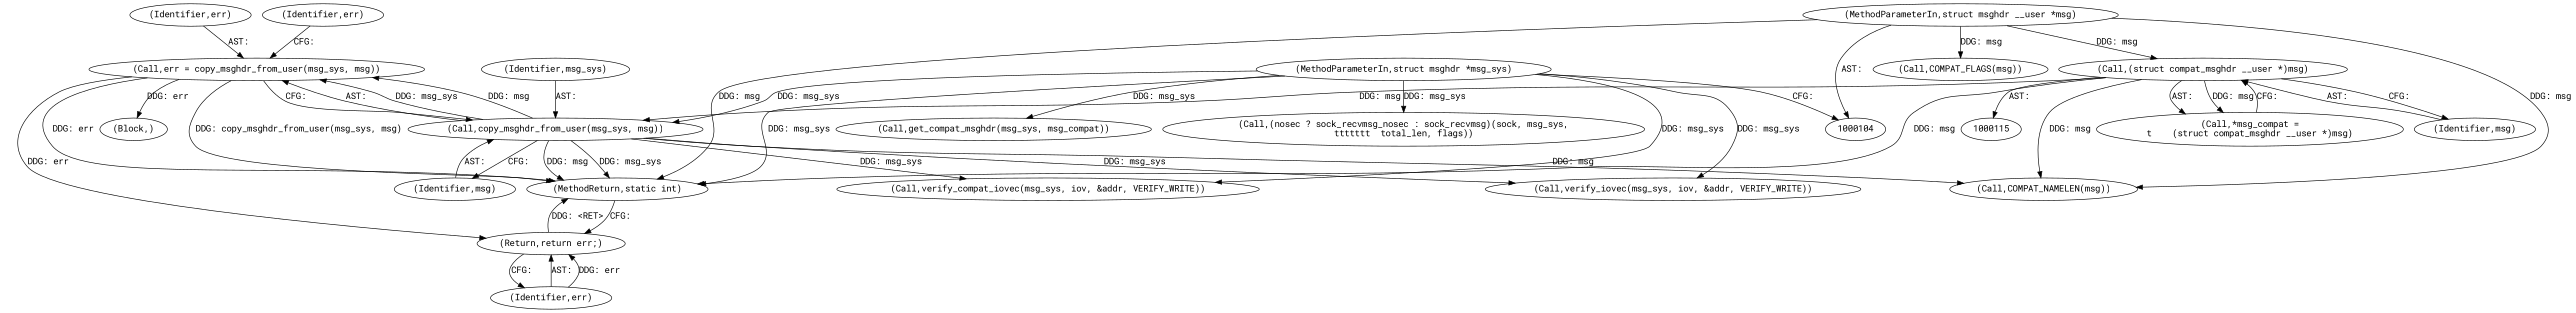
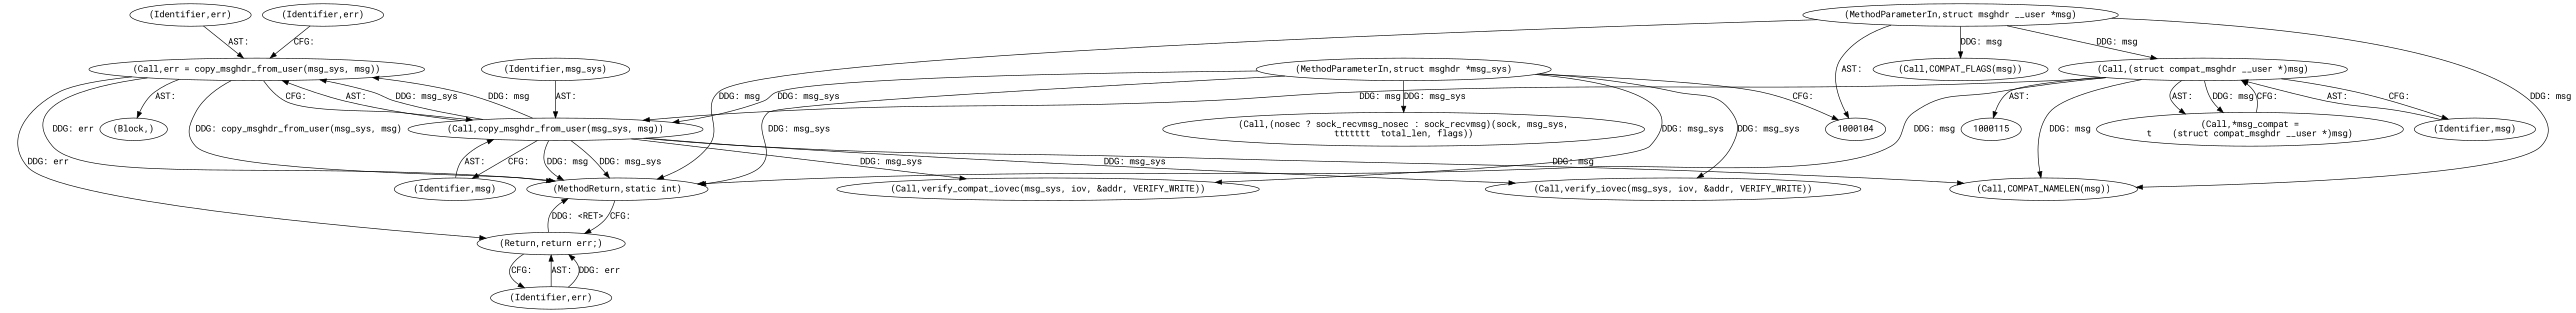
(168, 97) -> (168, 97)
(994, 129) -> none
